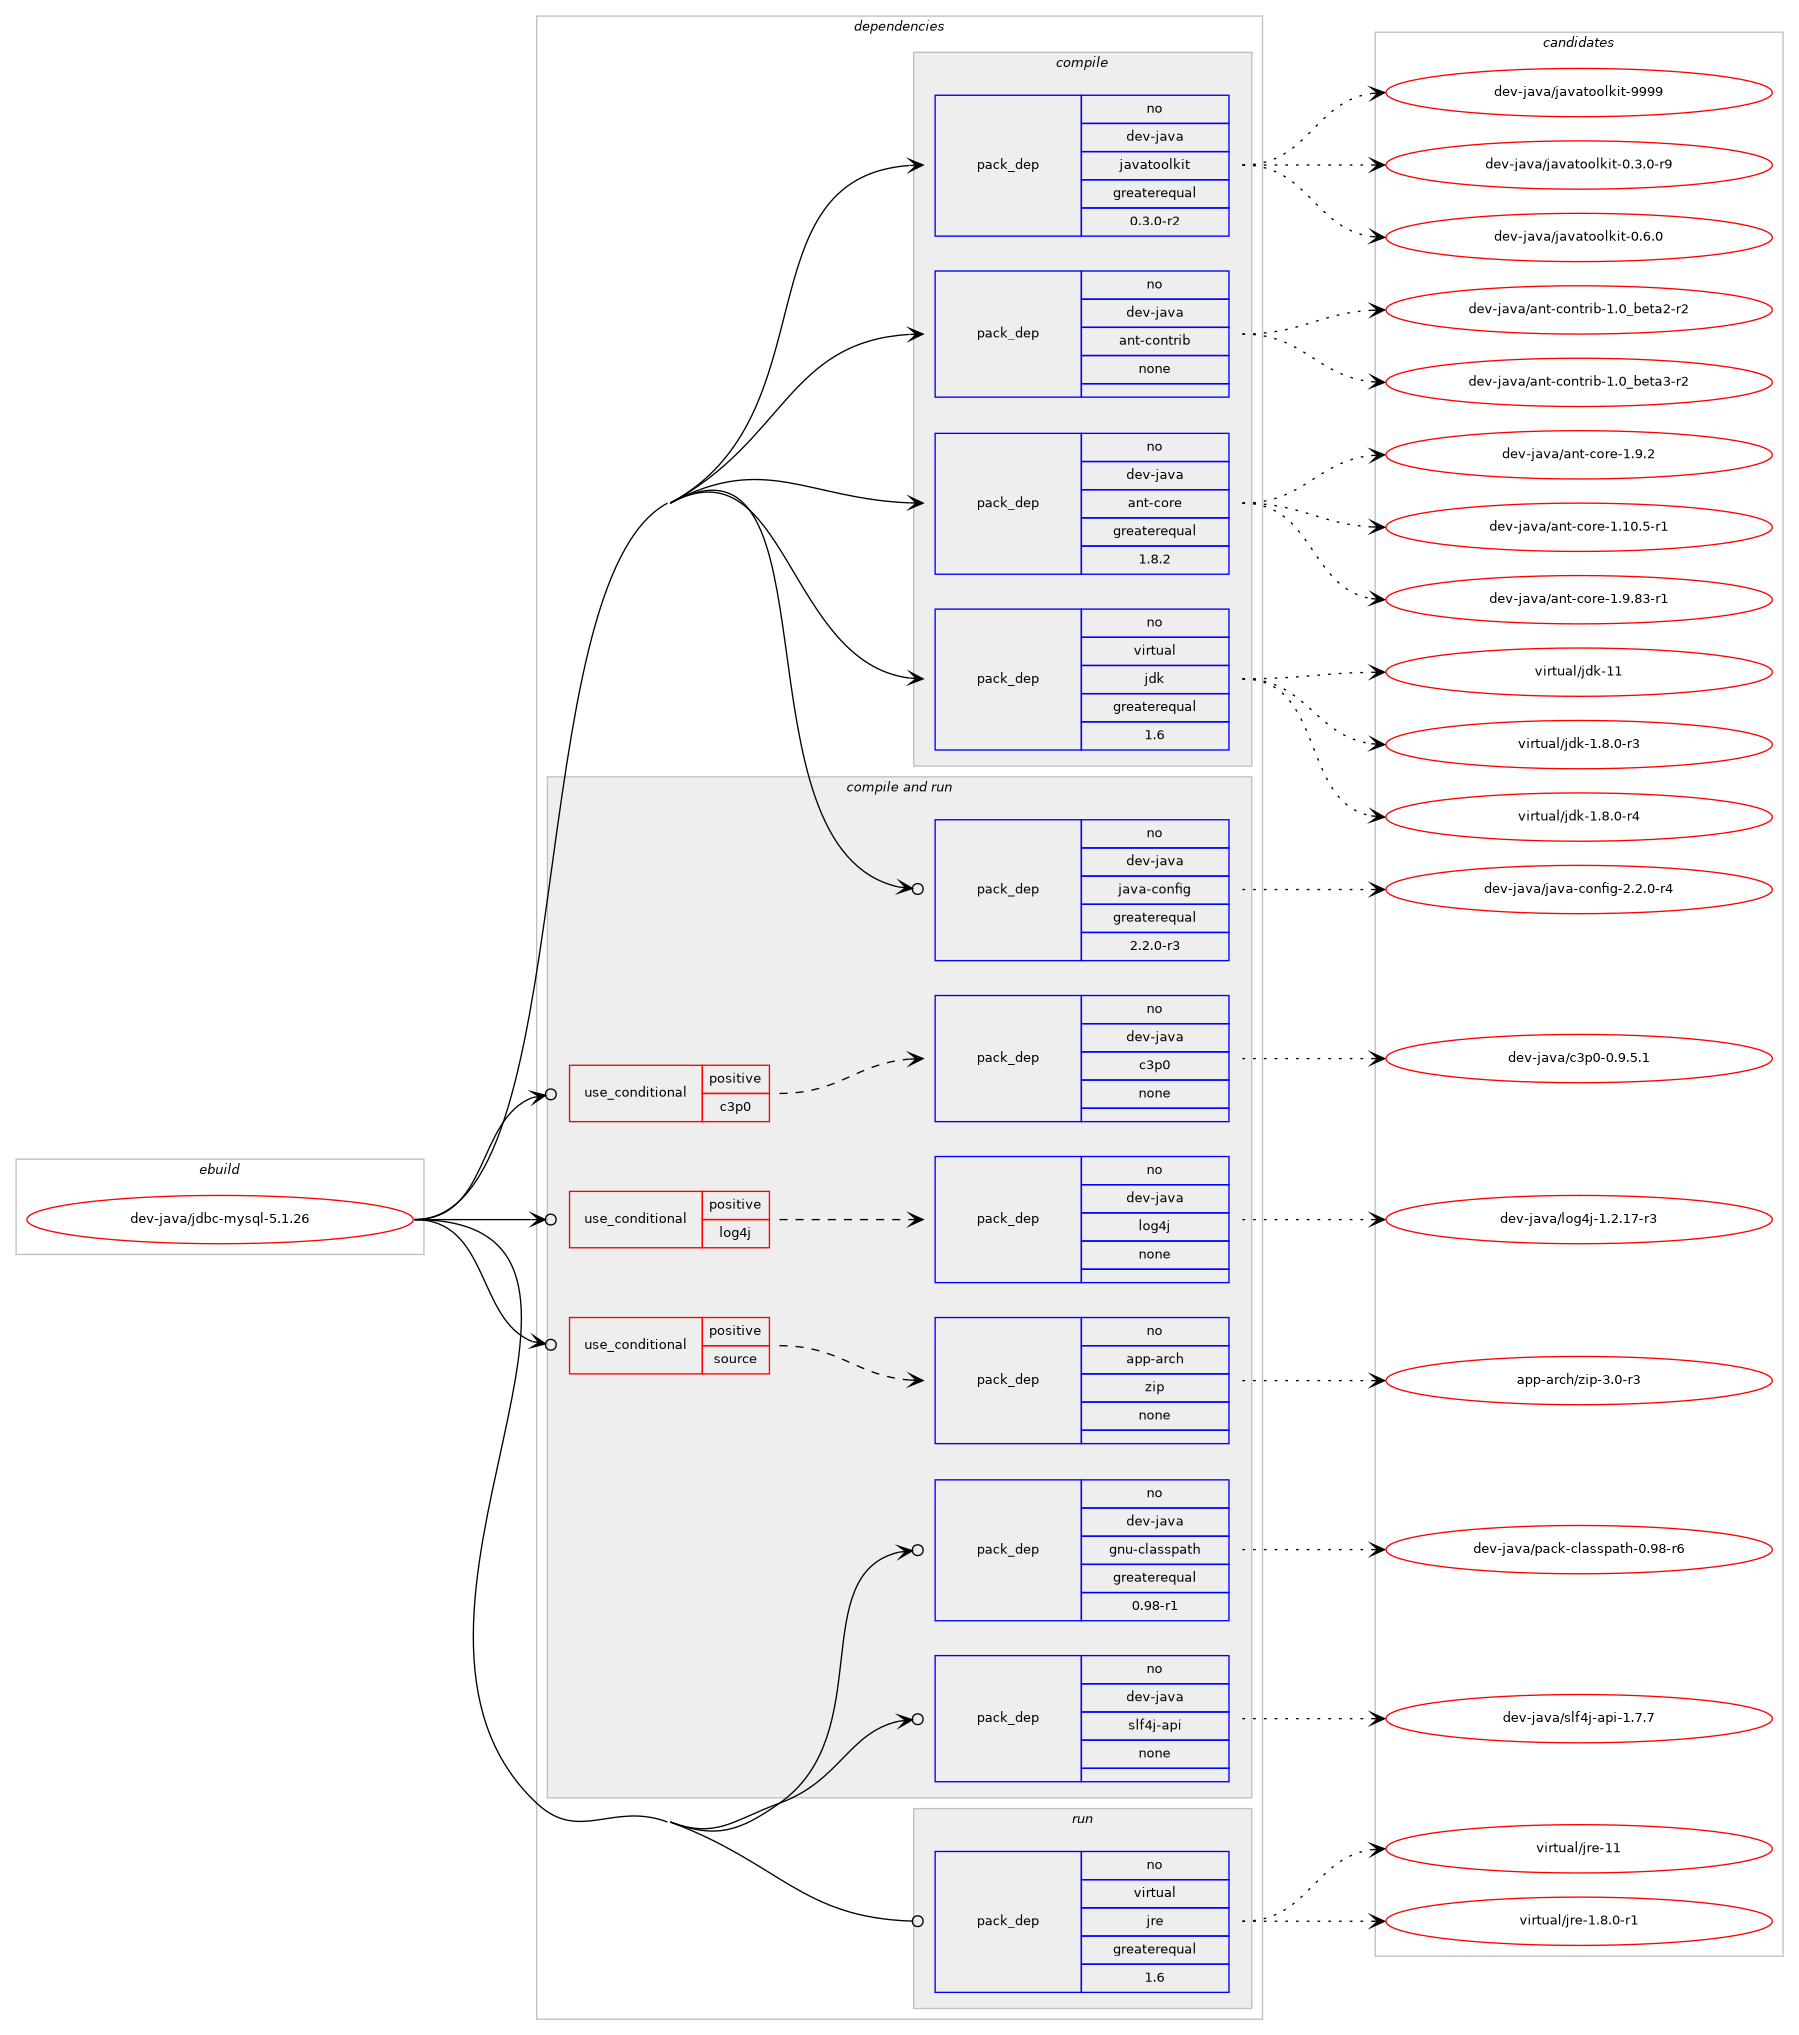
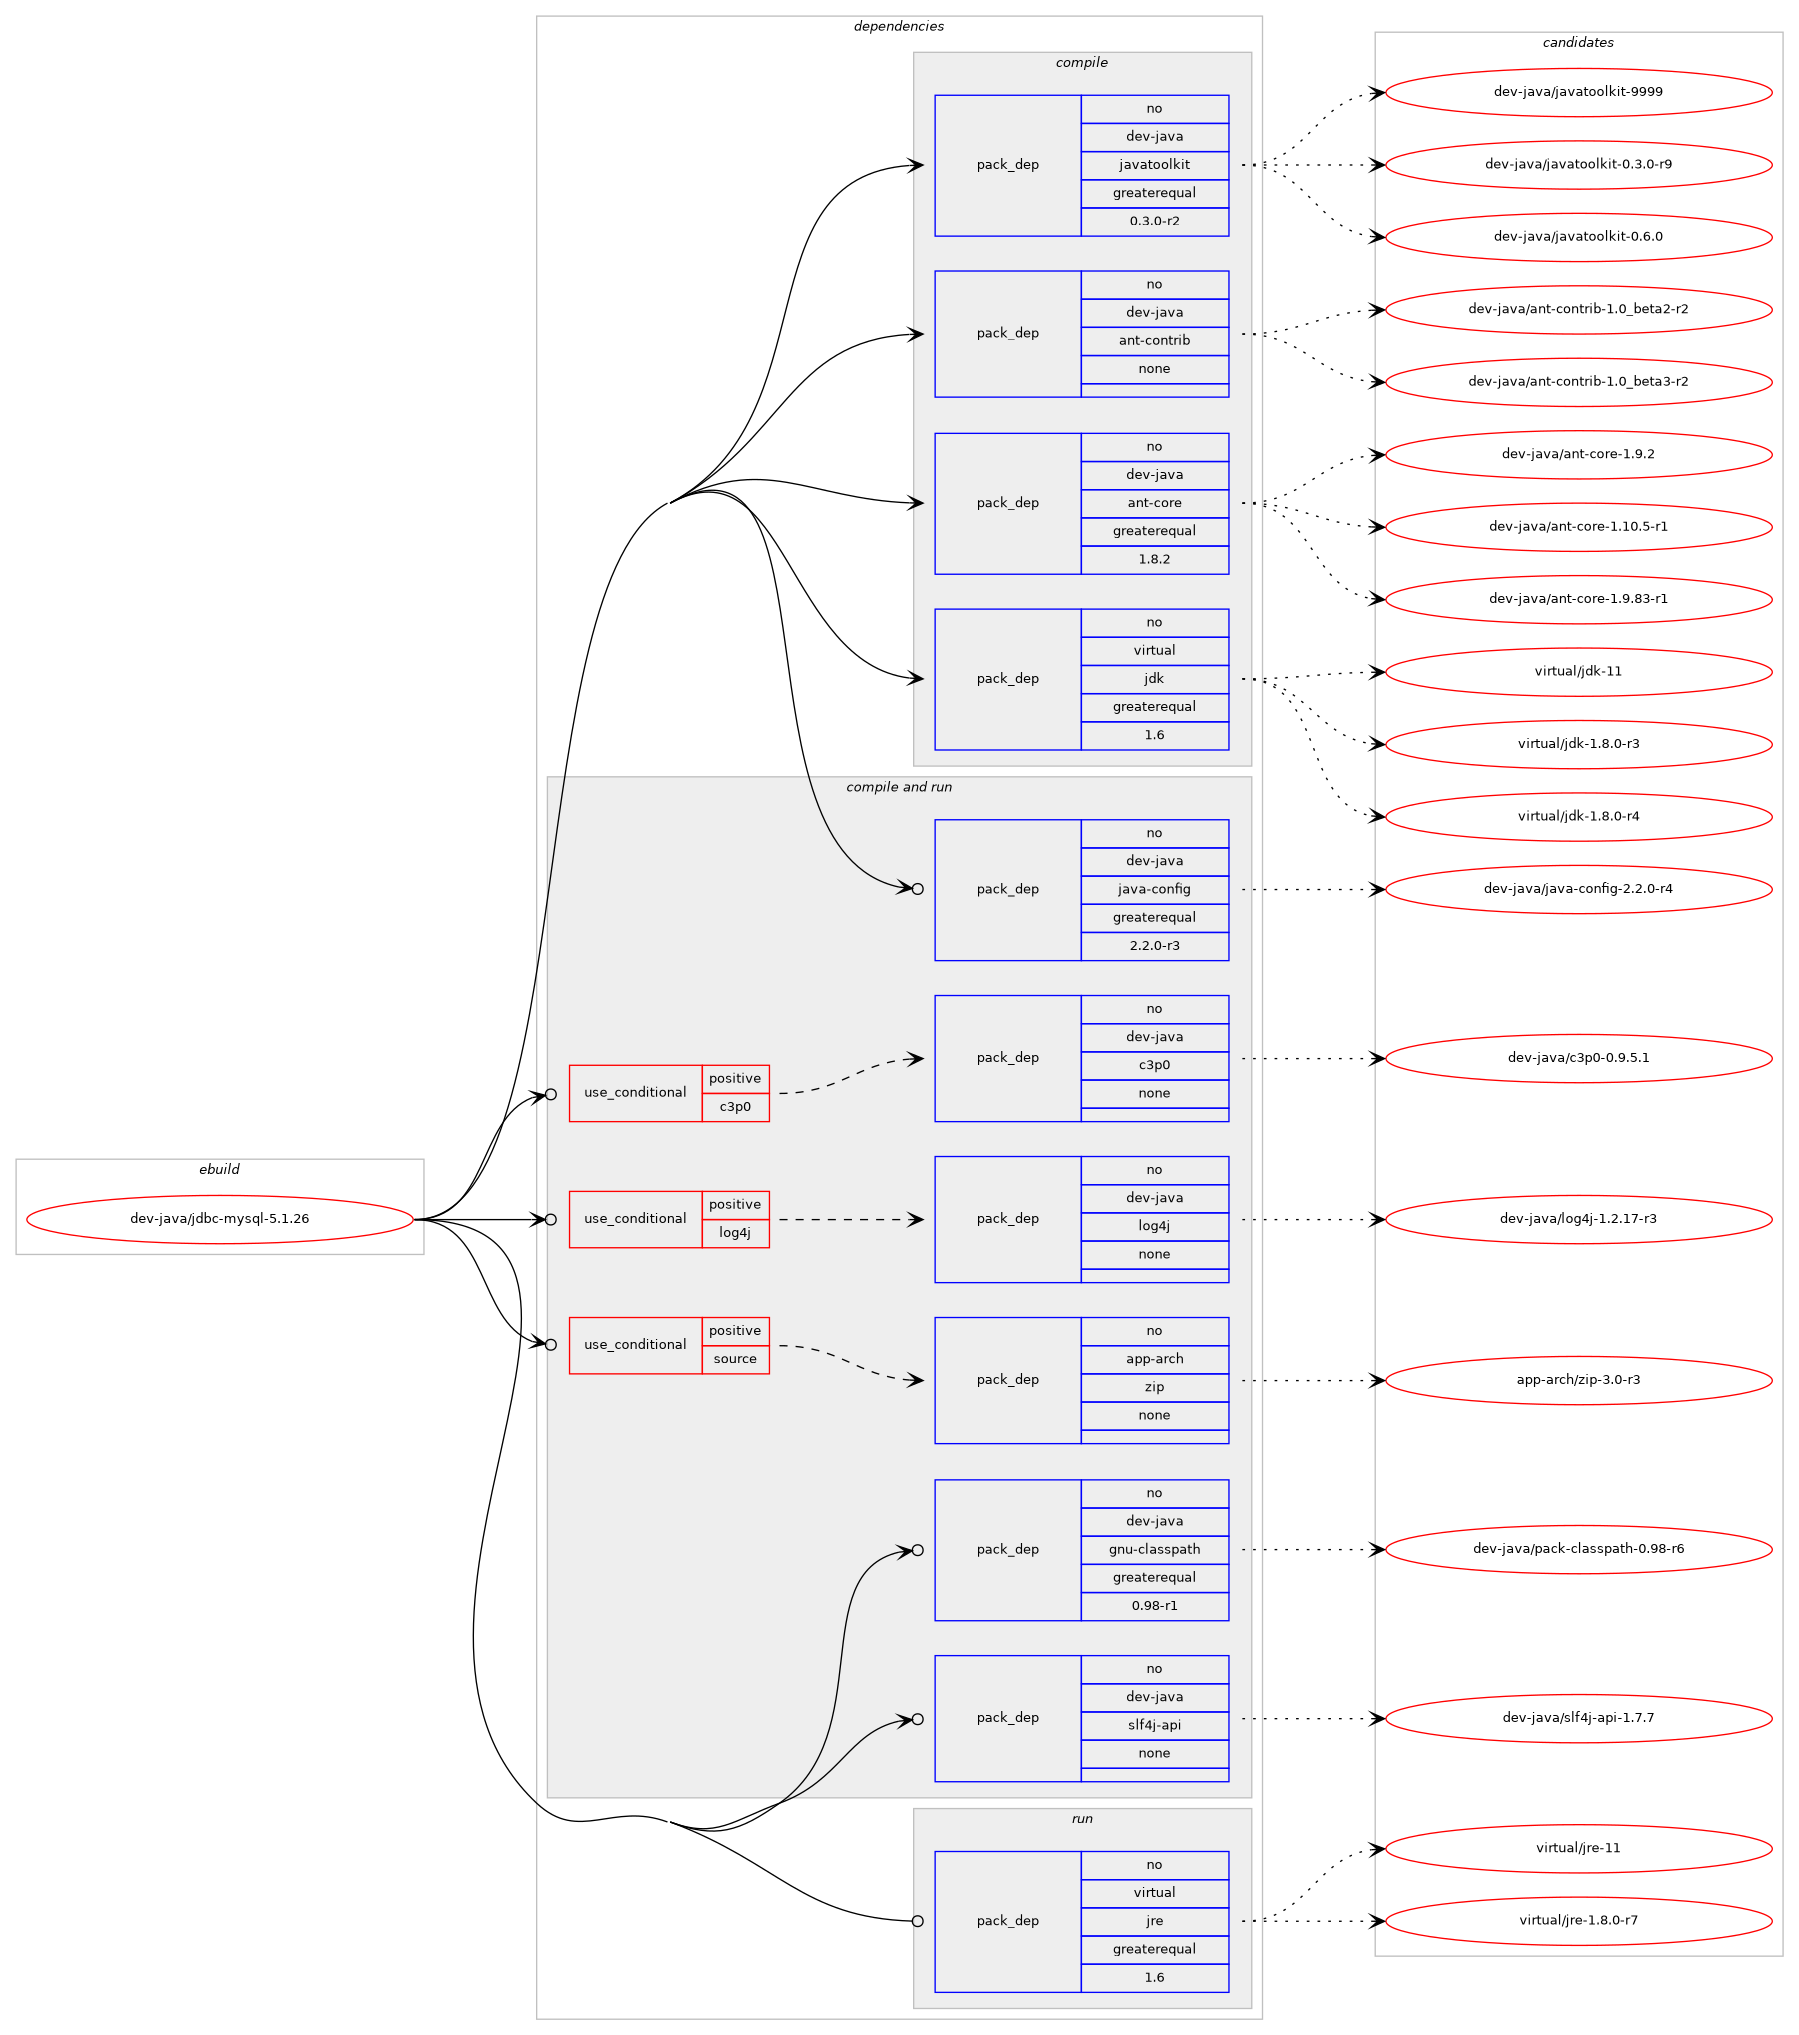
(1579, 1921) -> (1579, 1921)
